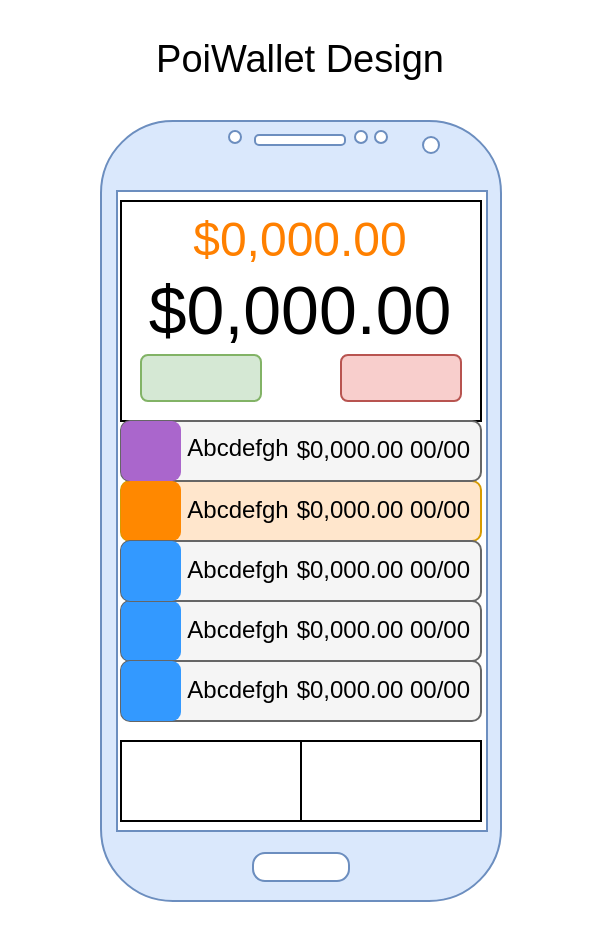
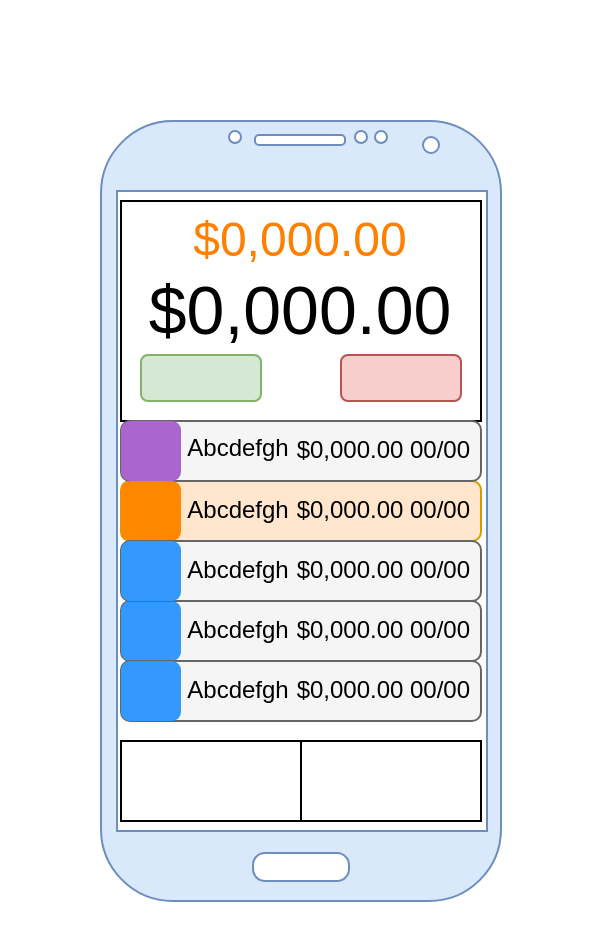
(301, 61) -> none
